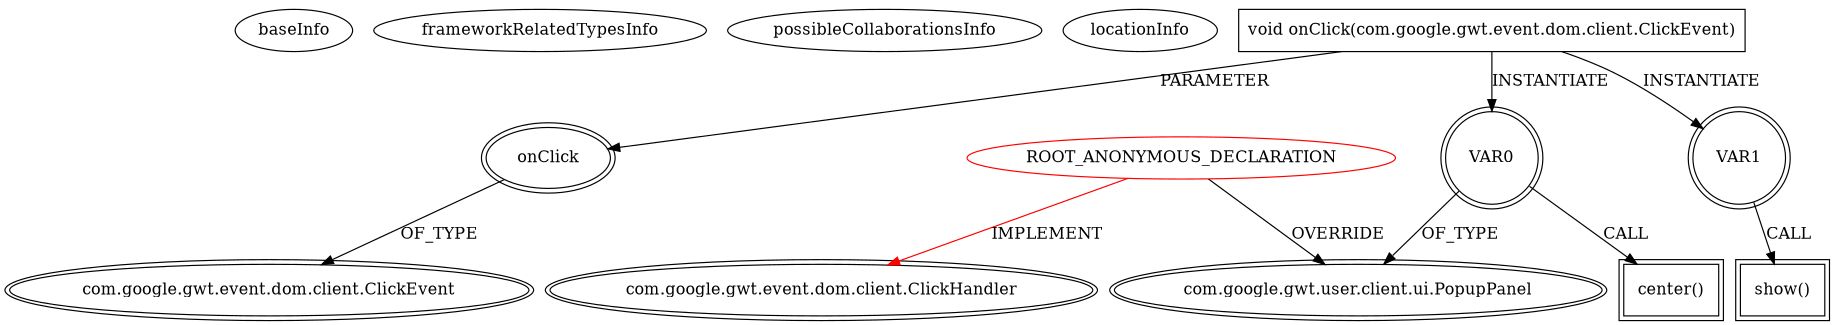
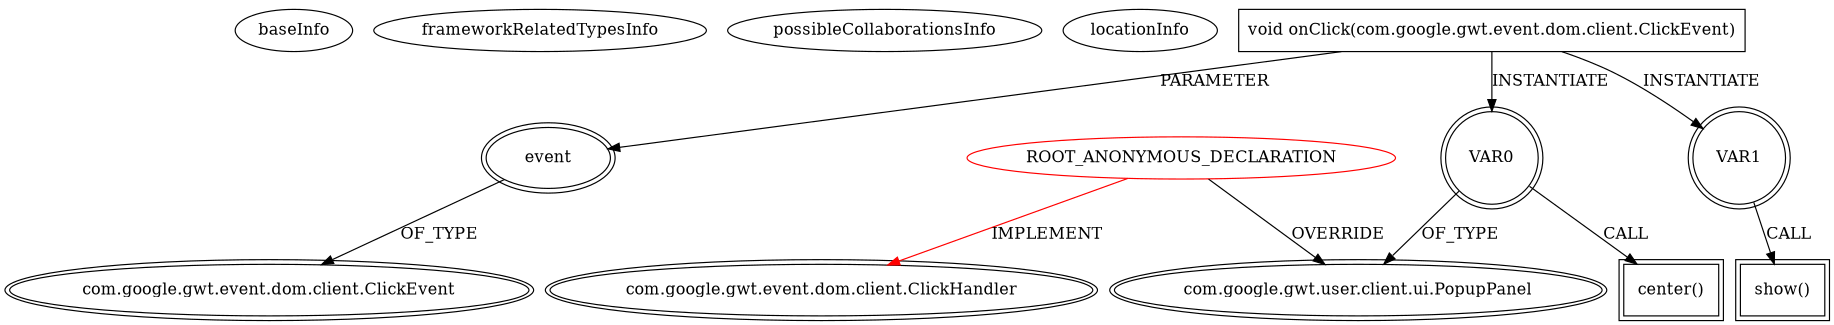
(548, 158) -> (548, 158)
